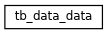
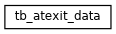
(54, 17) -> (58, 17)
